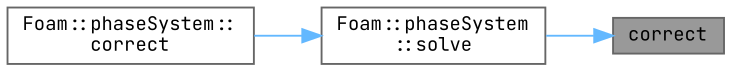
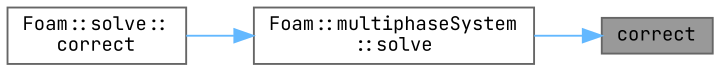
(131, 36) -> (97, 36)
(433, 36) -> (394, 36)
